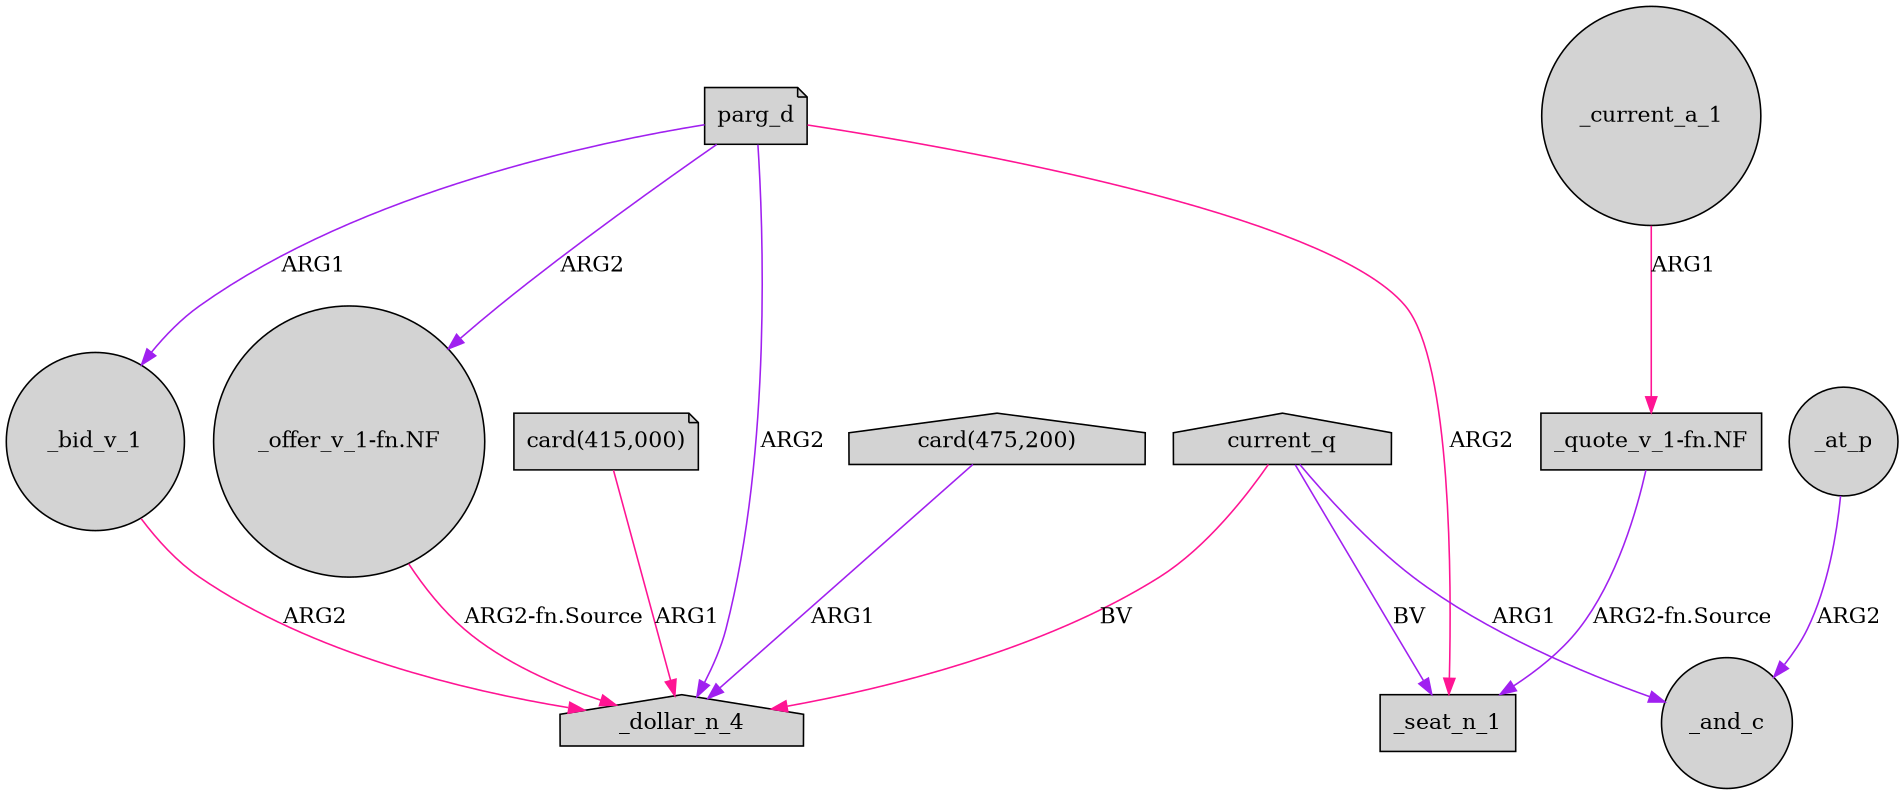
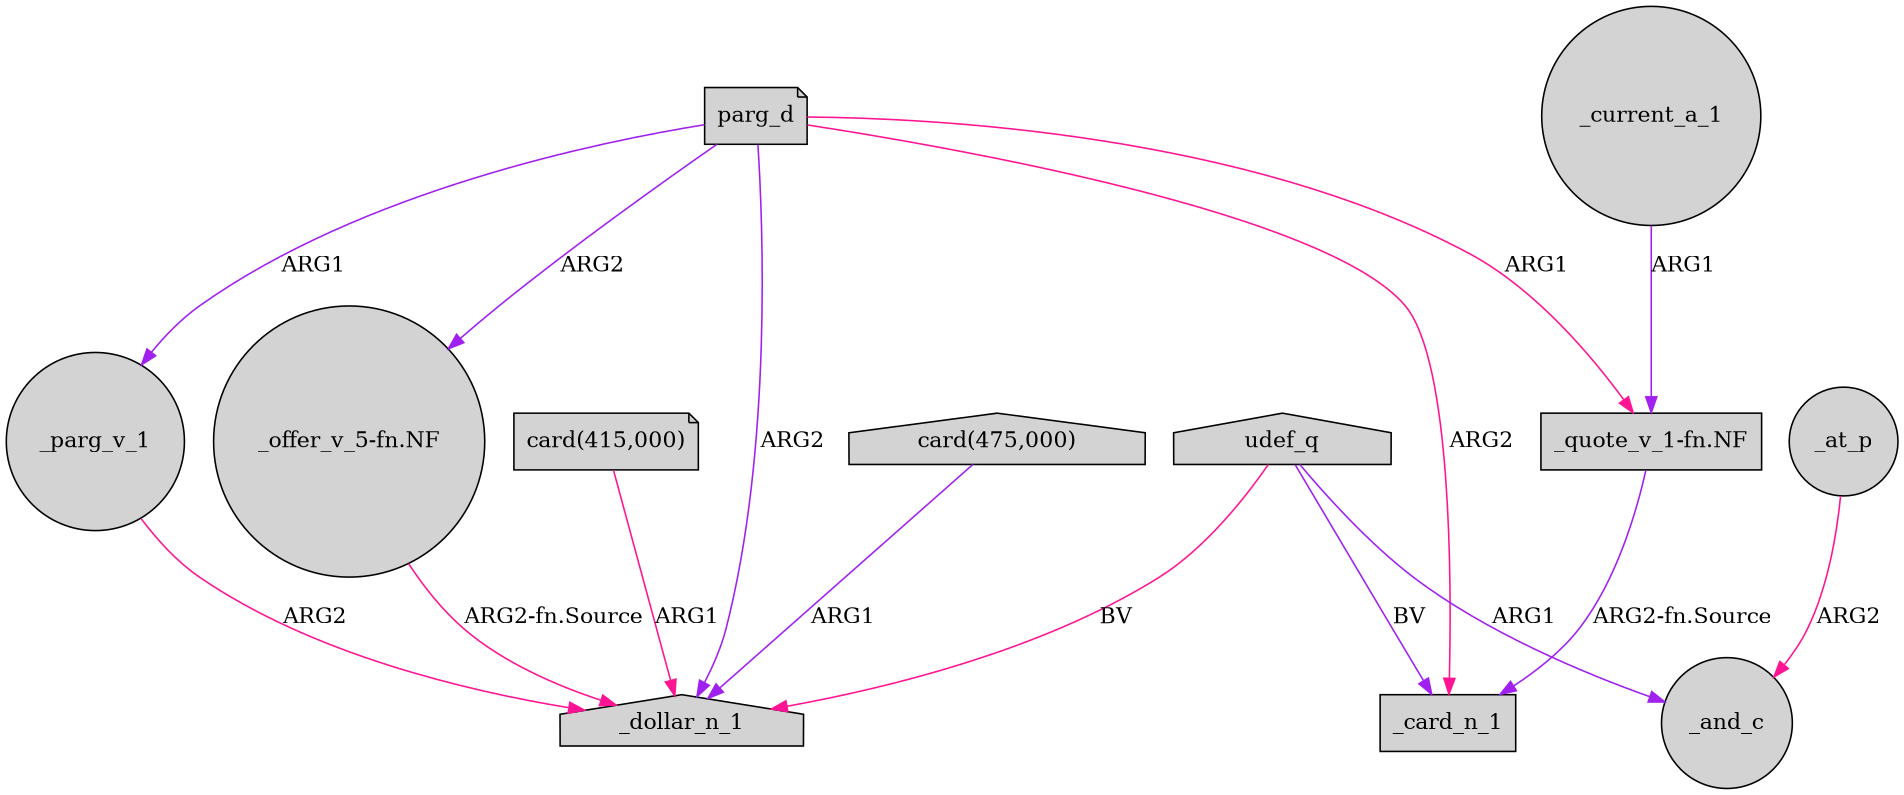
none -> (1251, 172)
(1651, 311) -> (1651, 311)
(95, 442) -> (95, 442)
(349, 442) -> (349, 442)
(997, 442) -> (997, 442)
(1282, 442) -> (1282, 442)
(1824, 584) -> (1824, 584)
(682, 723) -> (682, 723)
(1448, 723) -> (1448, 723)
